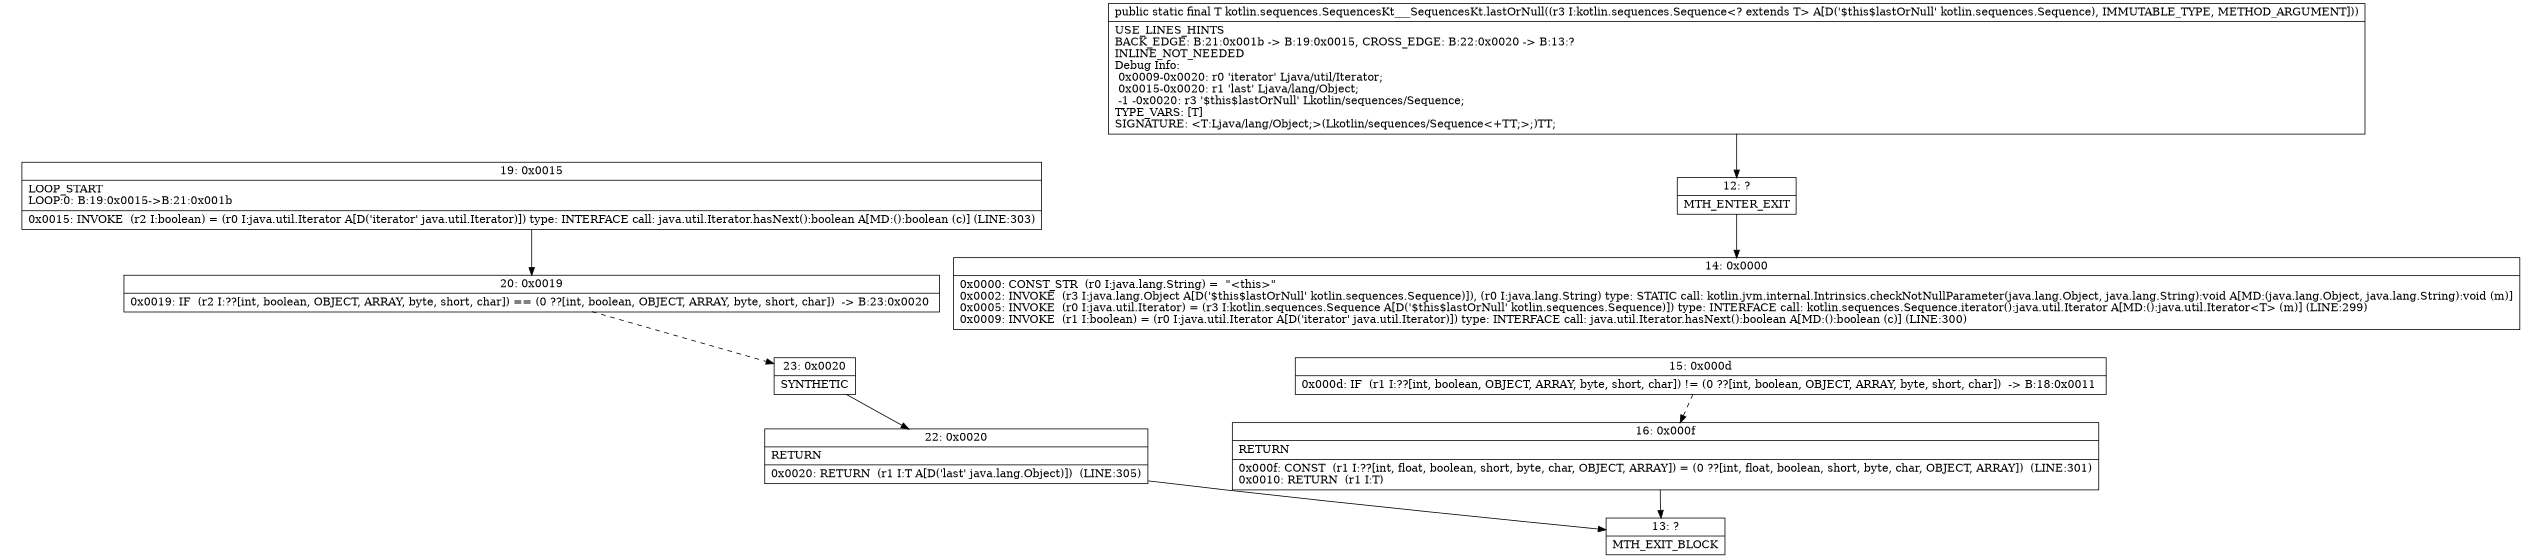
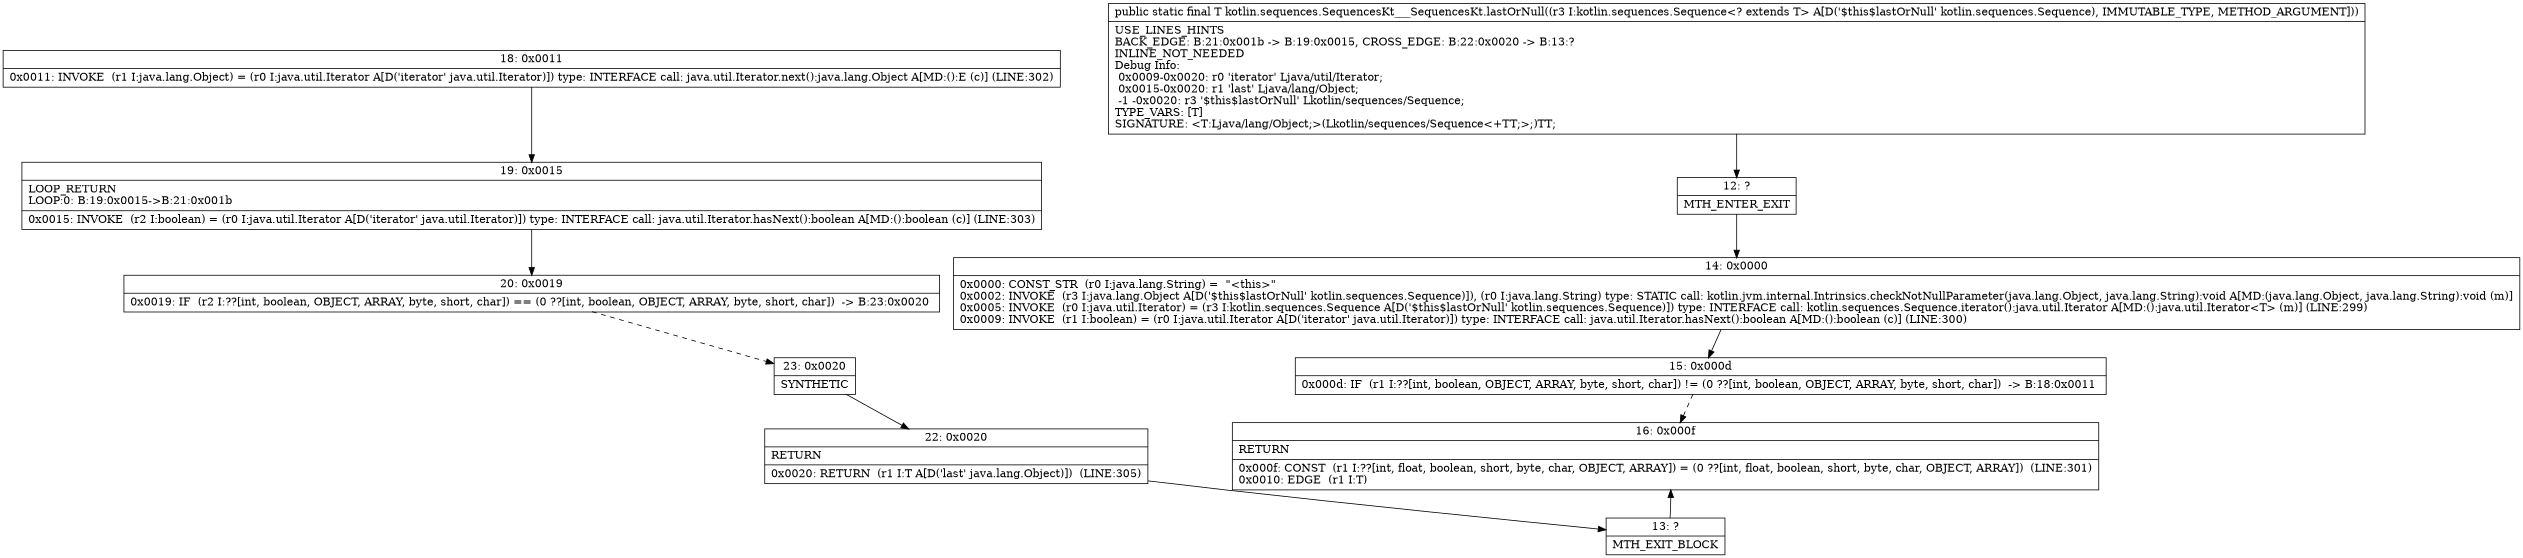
none -> (532, 69)
(66, 189) -> (72, 189)
none -> (1716, 340)
(1313, 480) -> (1305, 480)
(1660, 500) -> (1671, 508)
